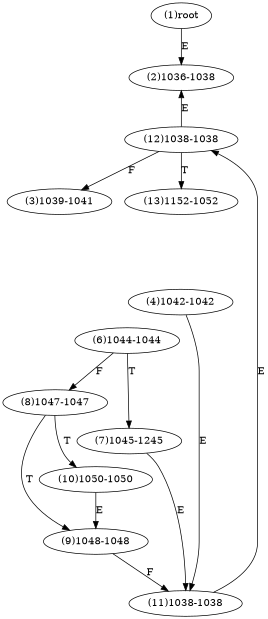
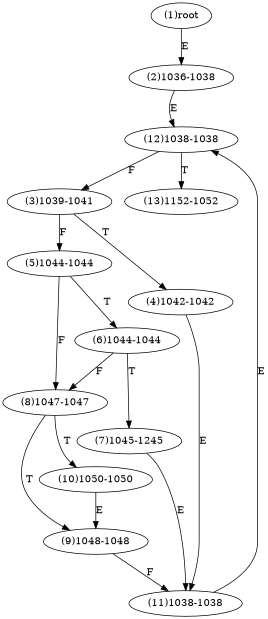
(181, 112) -> (170, 105)
none -> (117, 250)
none -> (59, 264)
